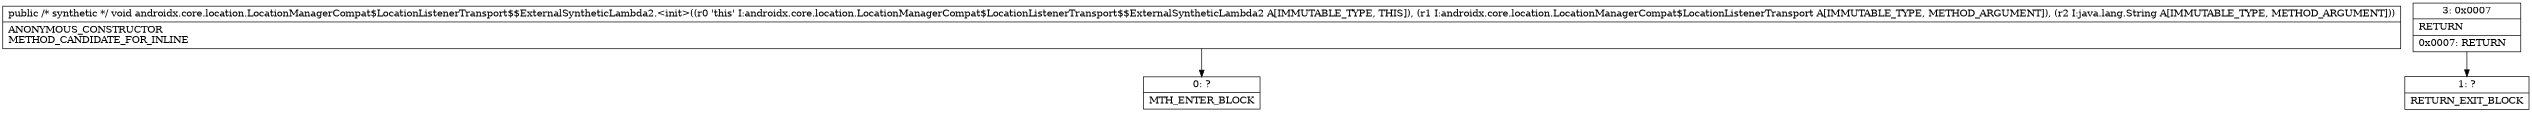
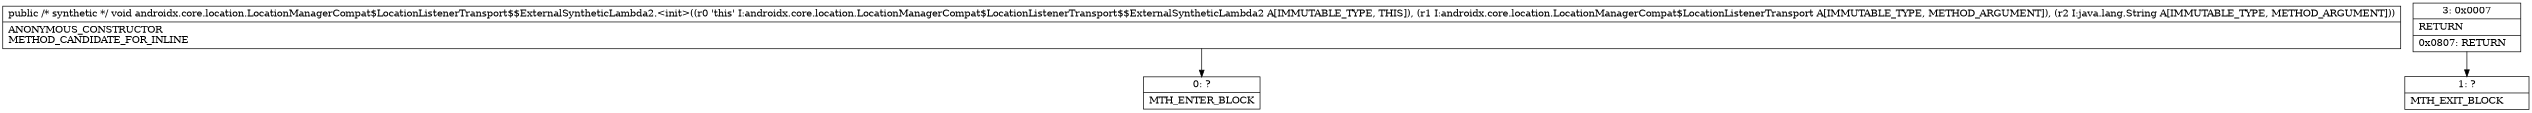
(2467, 43) -> (2467, 43)
(2467, 101) -> (2457, 101)
